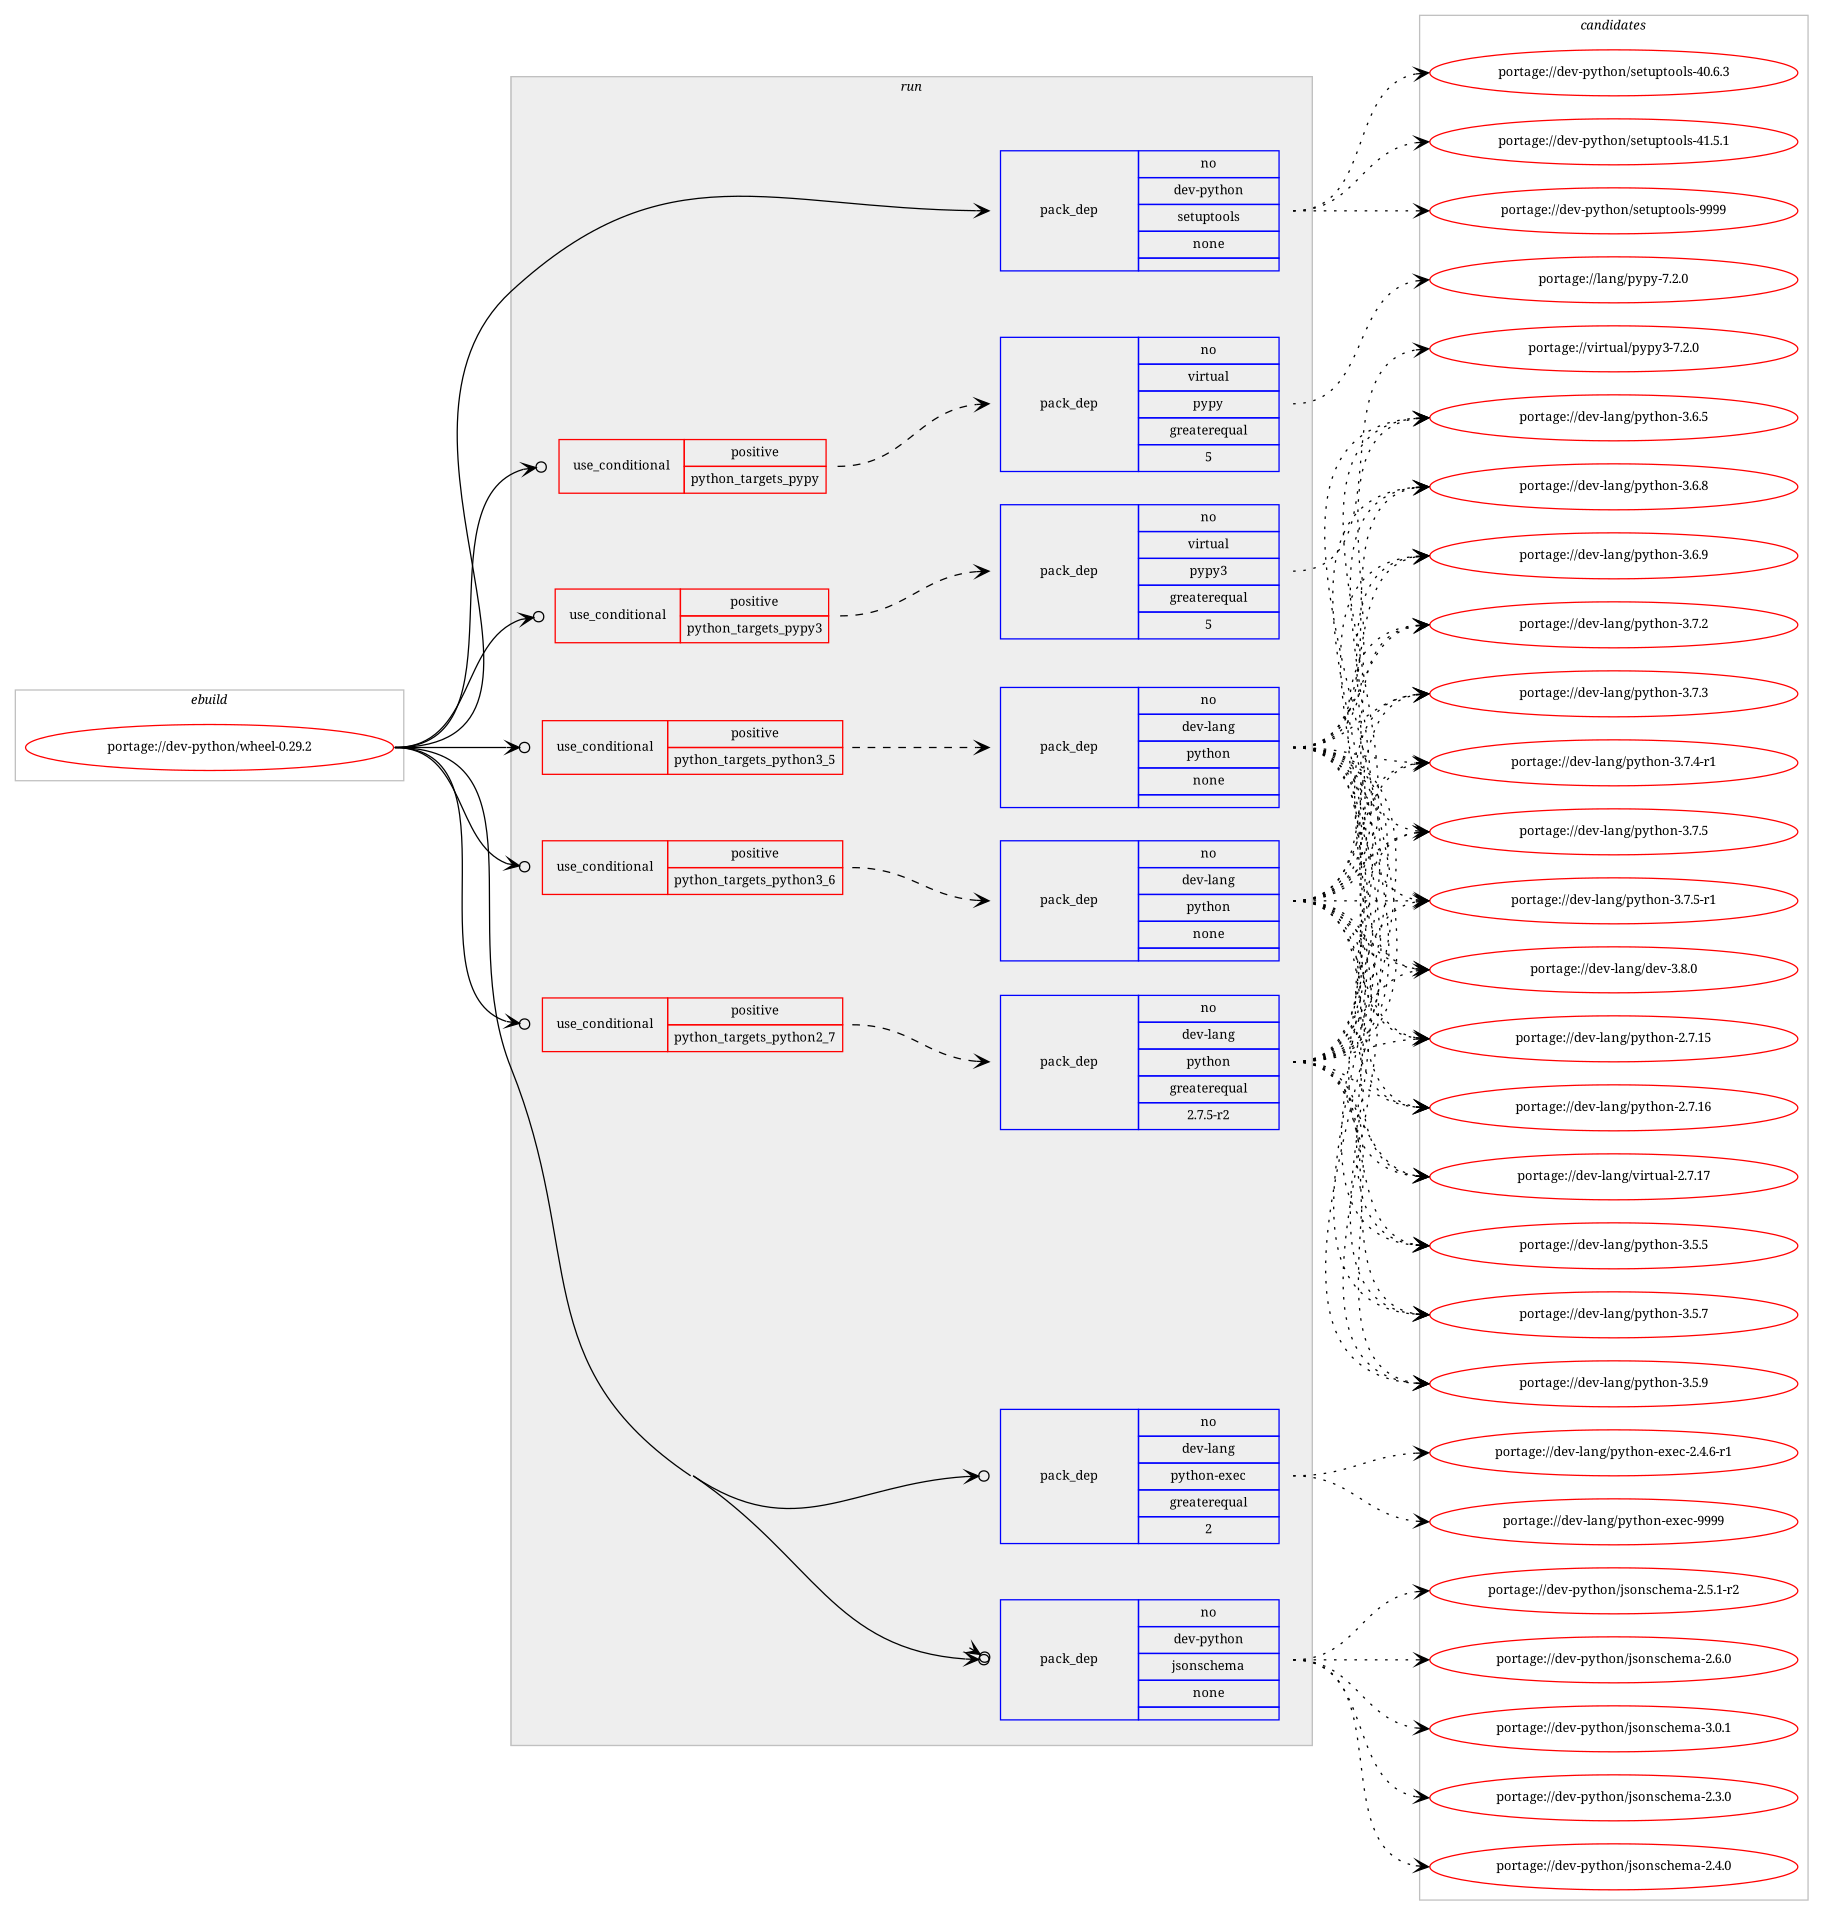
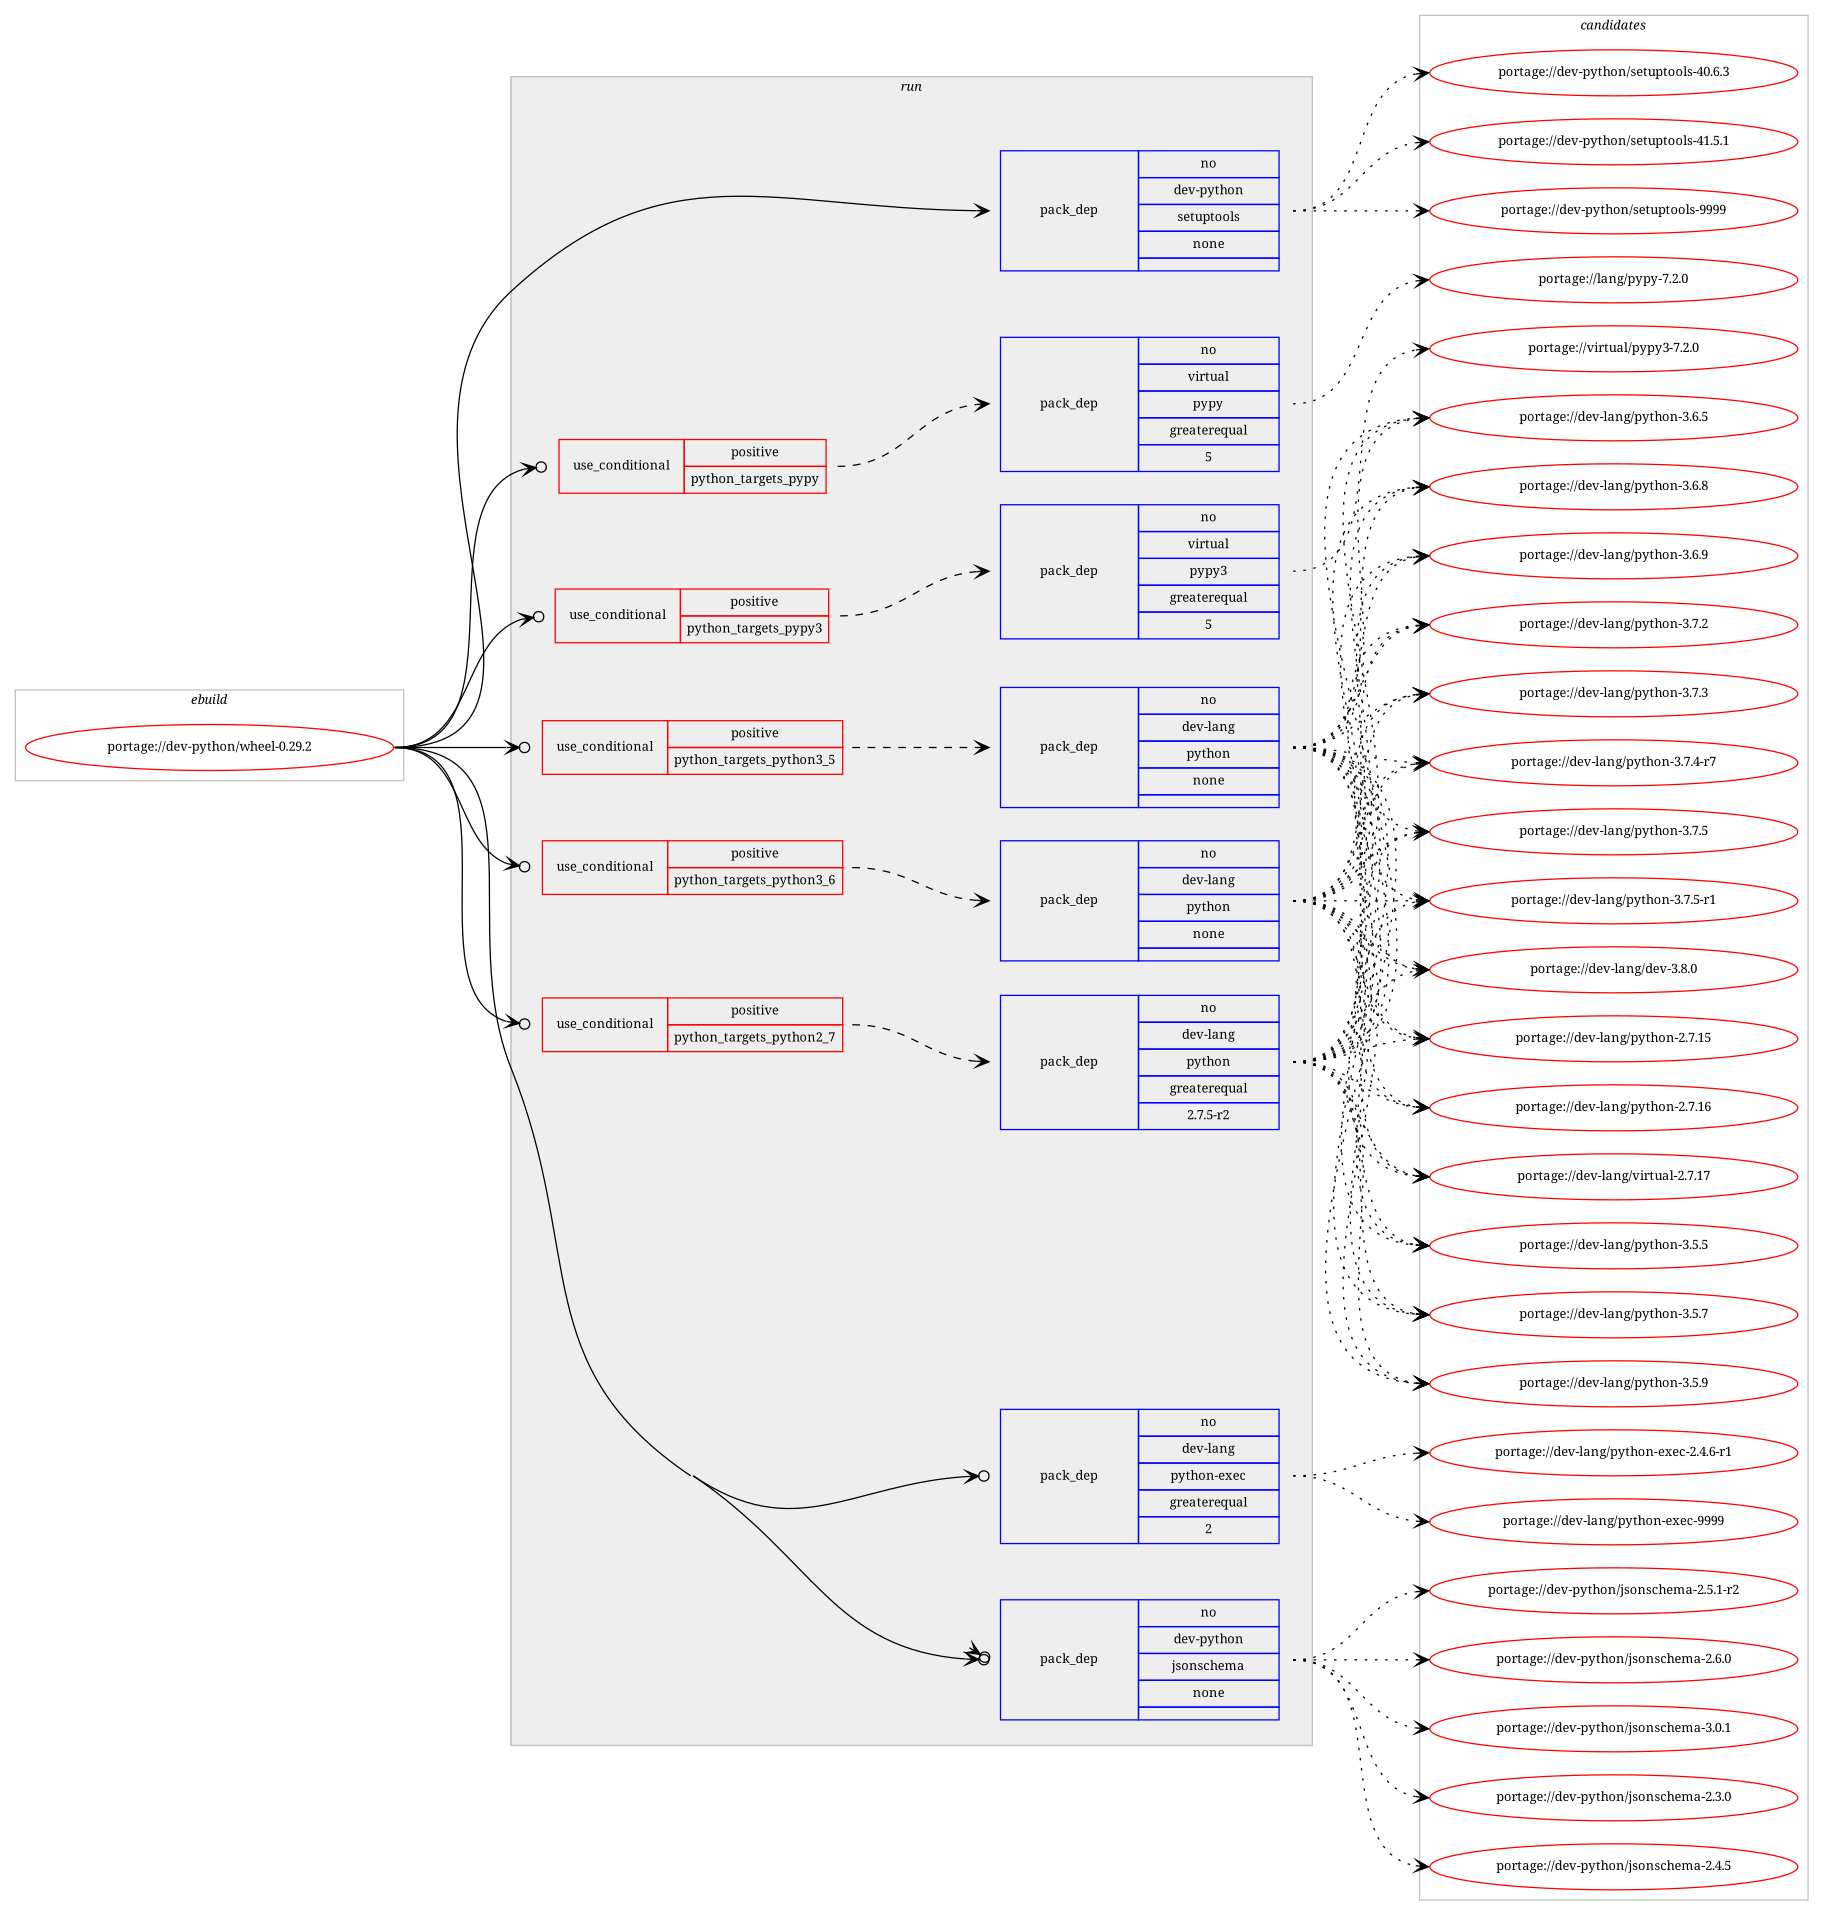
(1614, 763) -> (1614, 763)
(1614, 1867) -> (1614, 1867)
